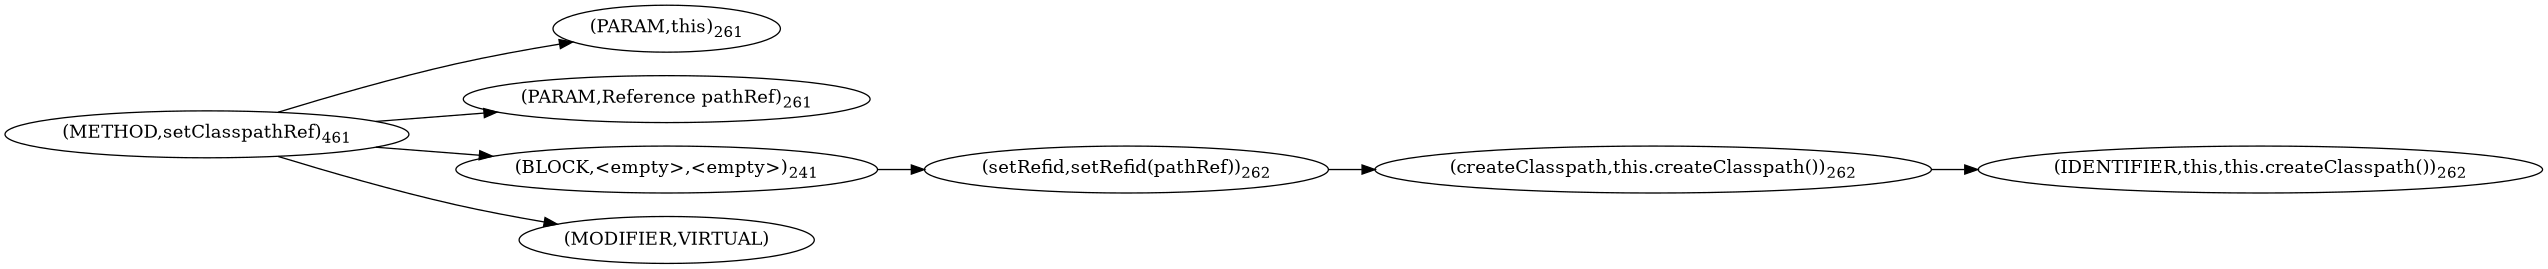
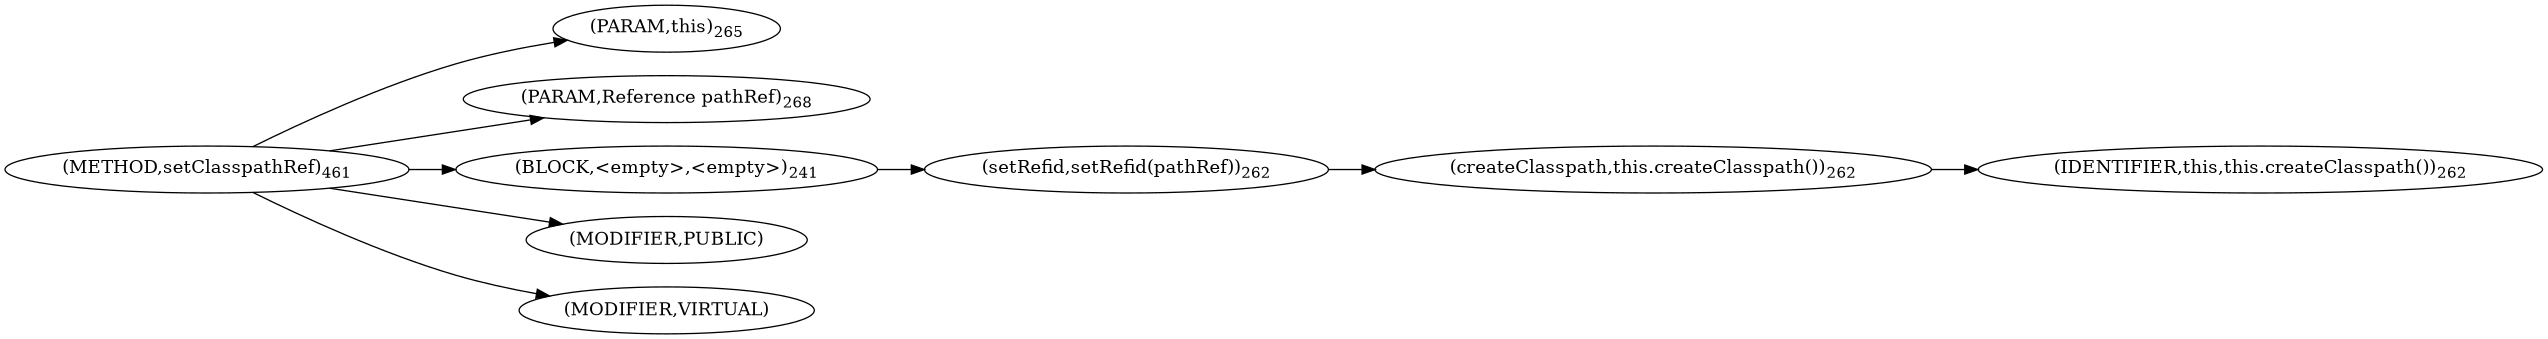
(729, 27) -> (729, 27)
(798, 97) -> (798, 97)
none -> (667, 240)
